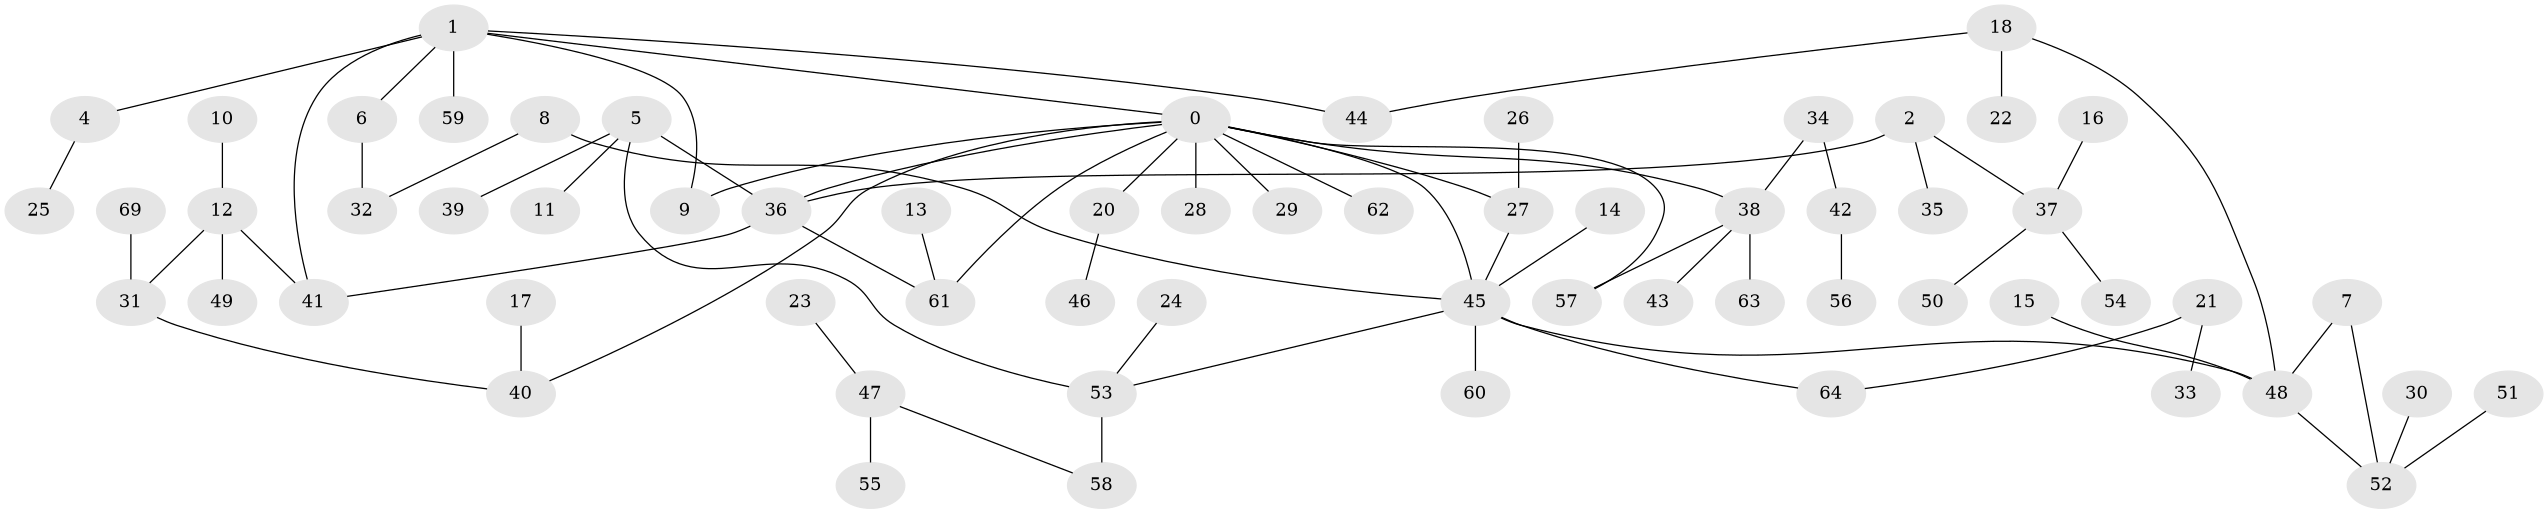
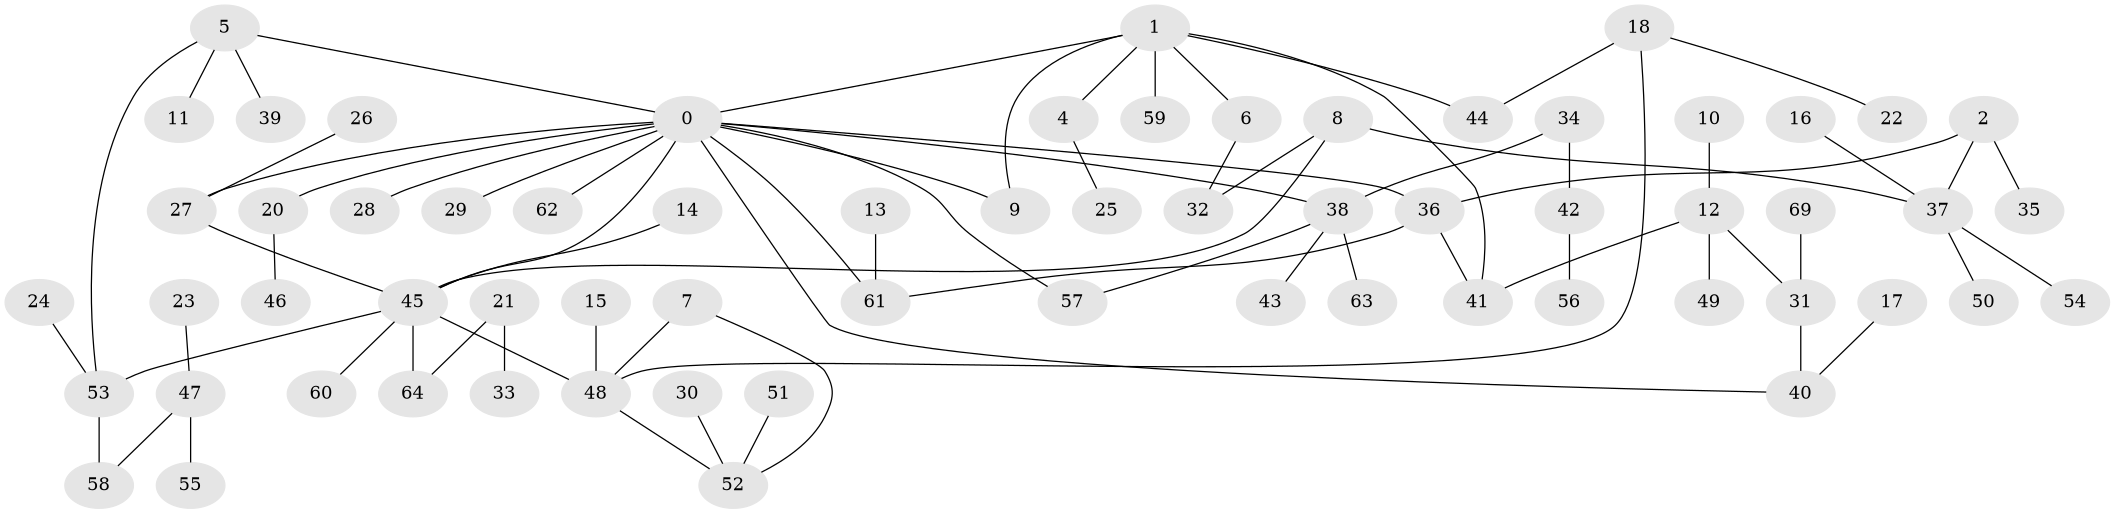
none -> (1625, 164)
(718, 173) -> (456, 74)
